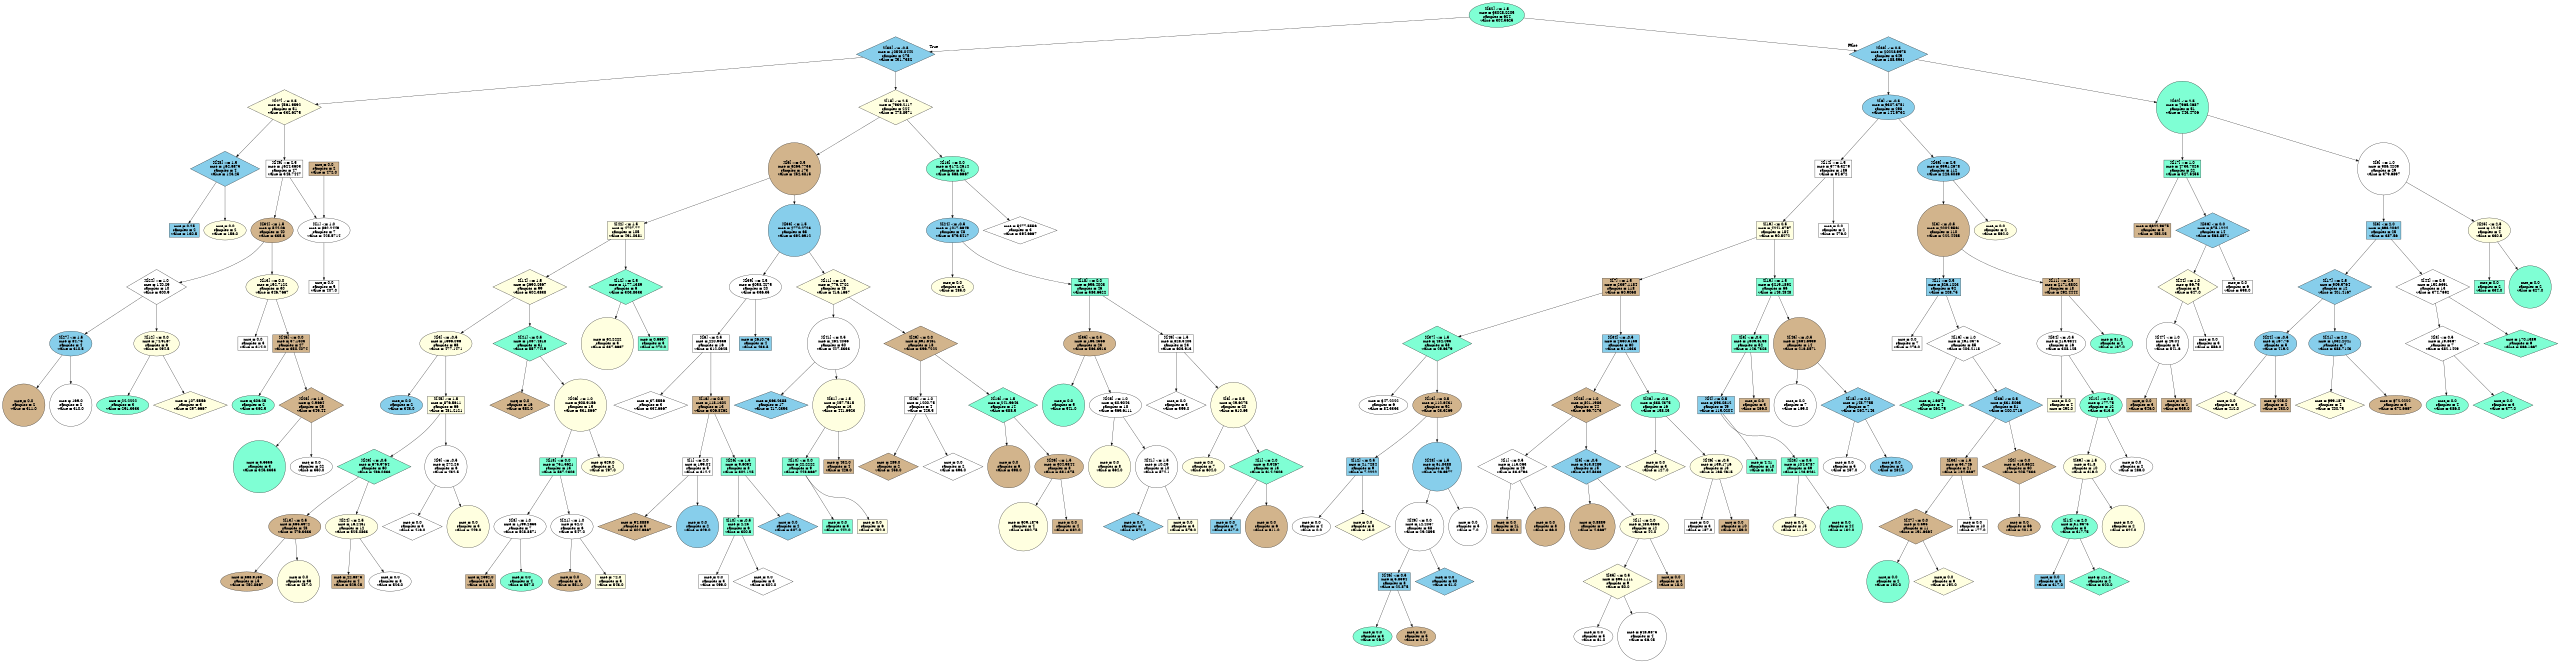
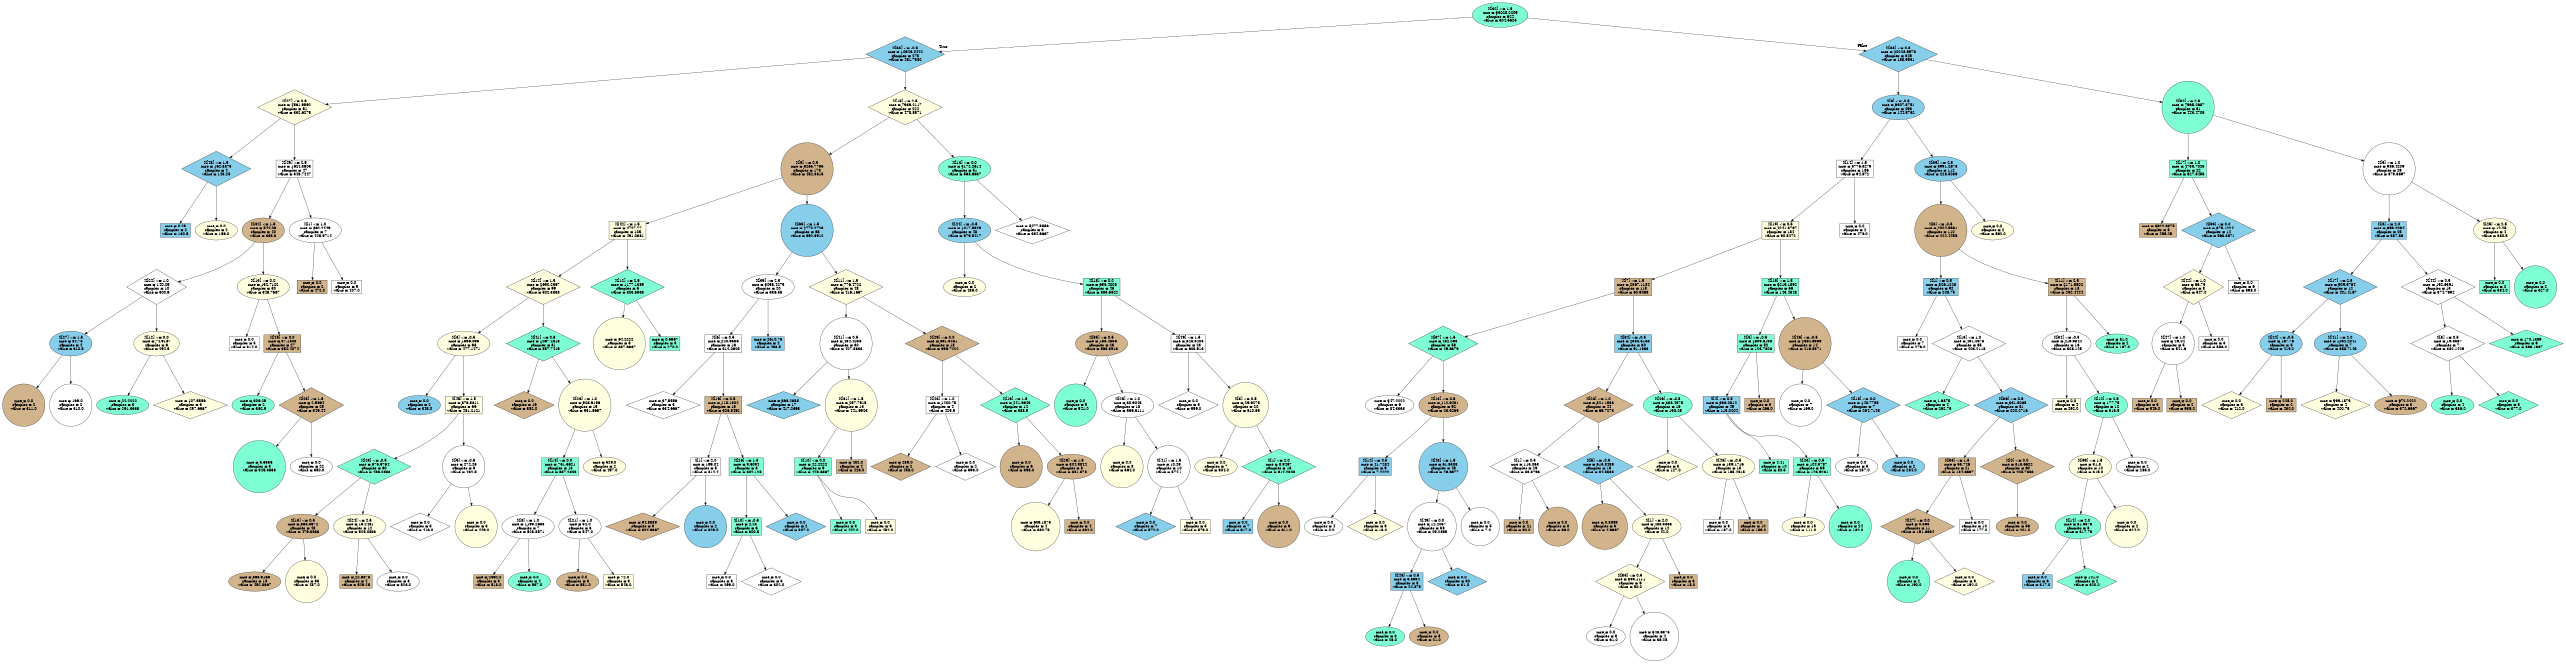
(324, 196) -> (314, 260)
